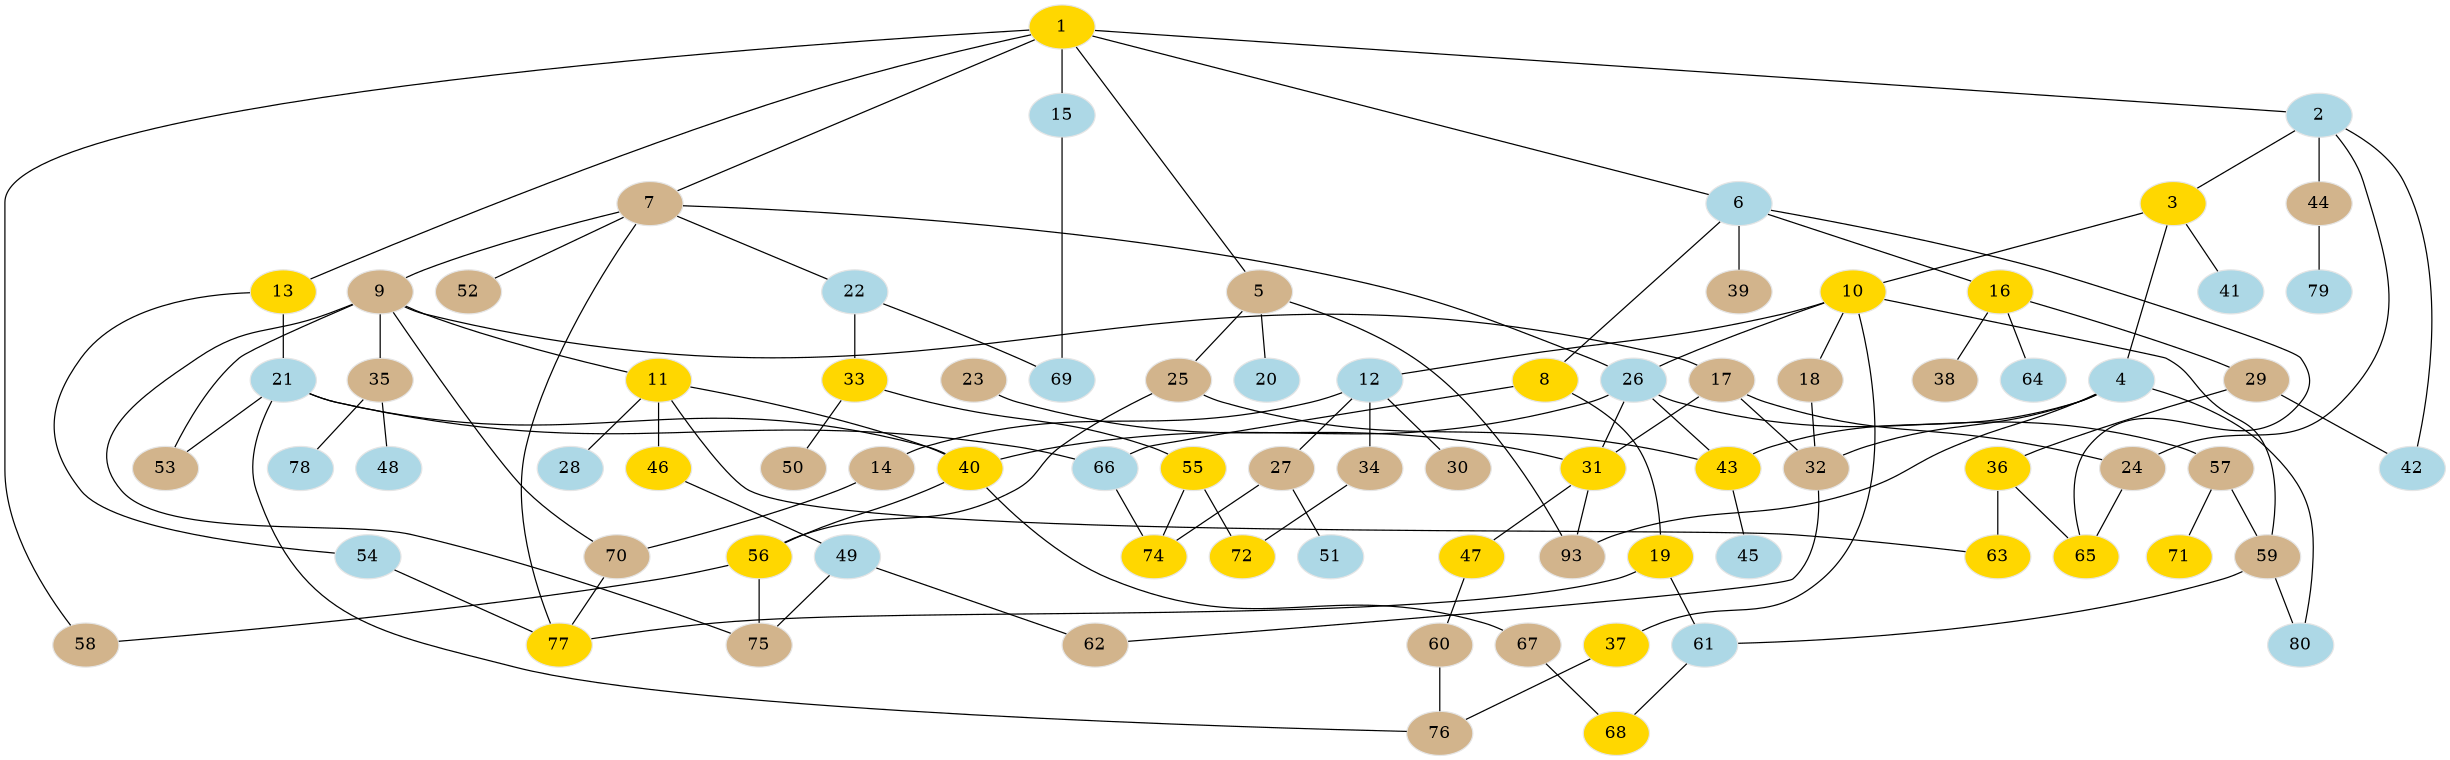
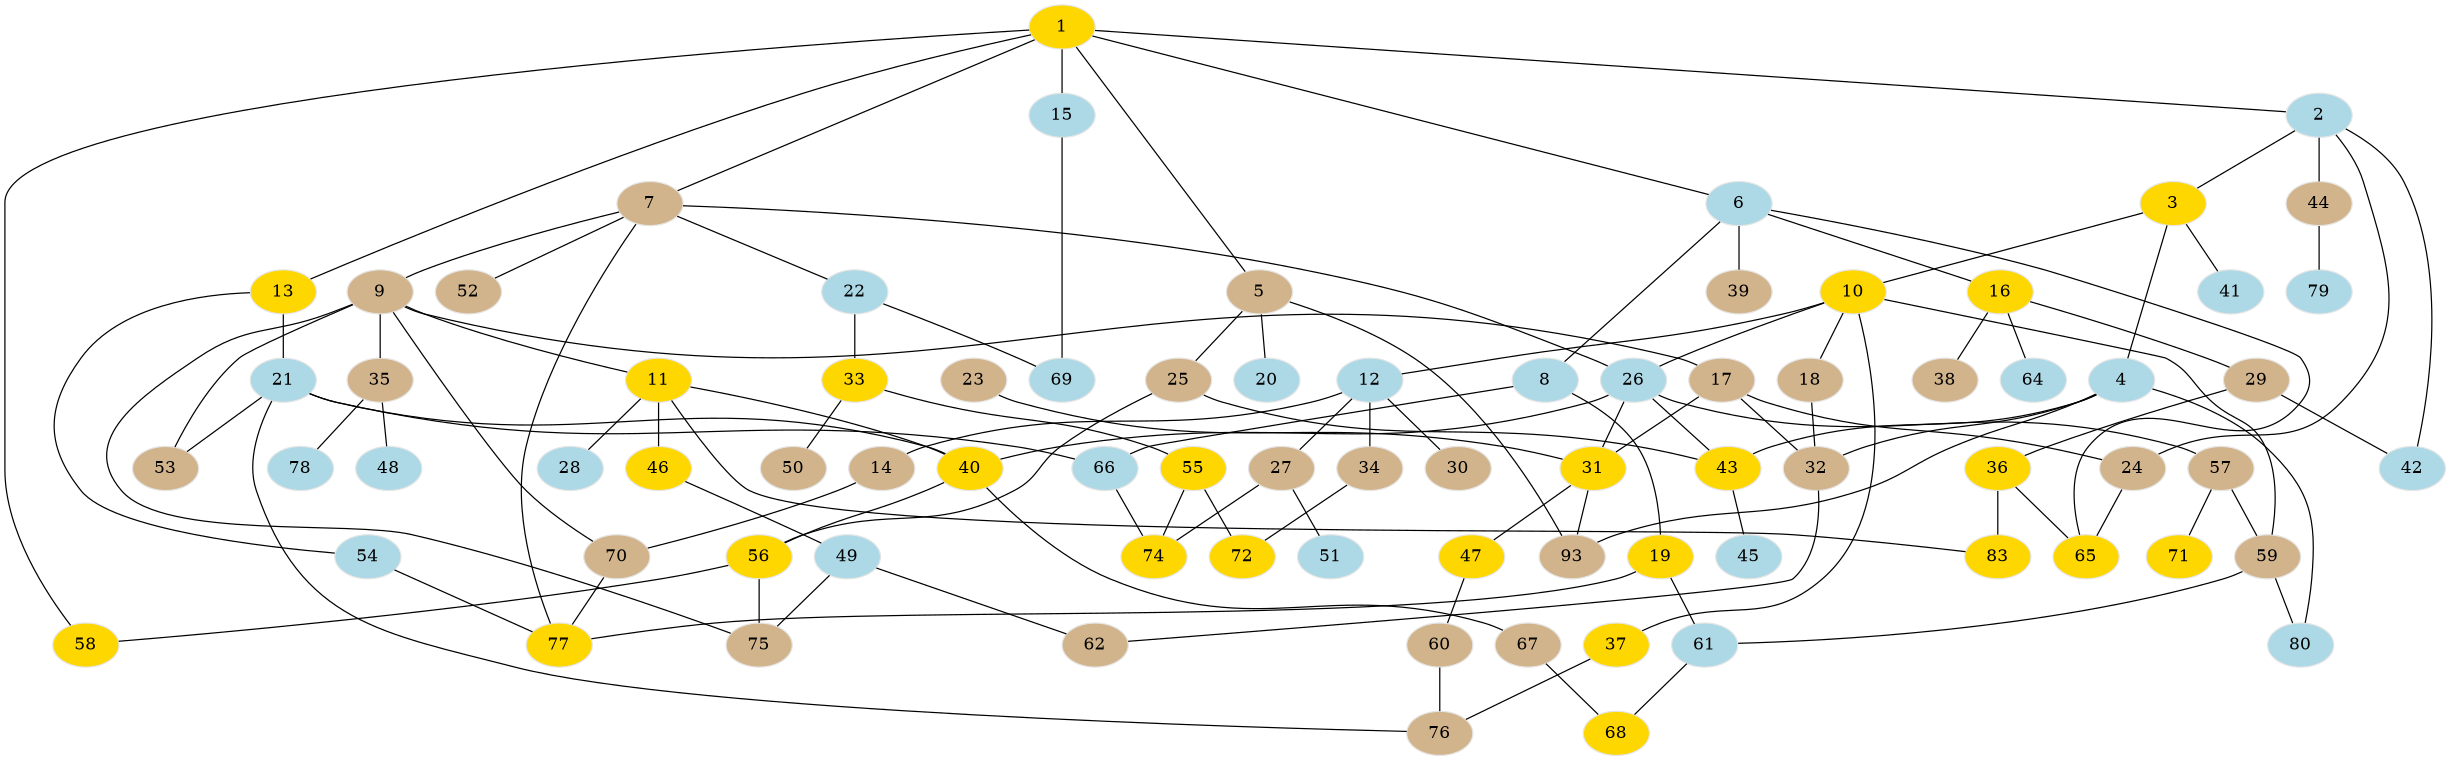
(1545, 380) -> (1545, 380)
(1998, 557) -> (1998, 557)
(86, 645) -> (86, 645)
